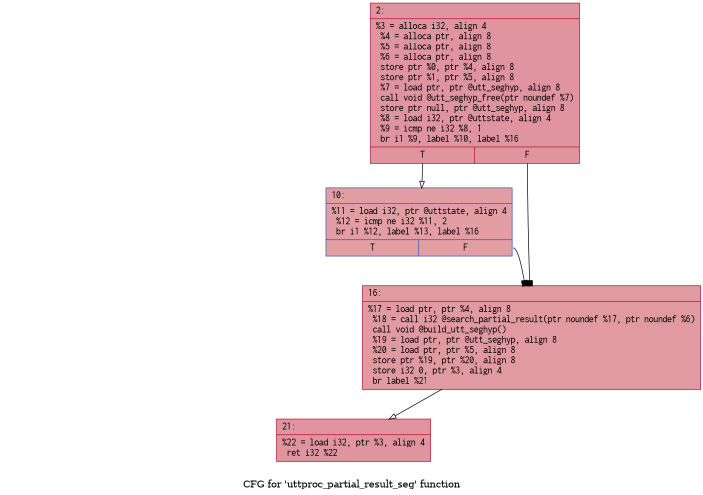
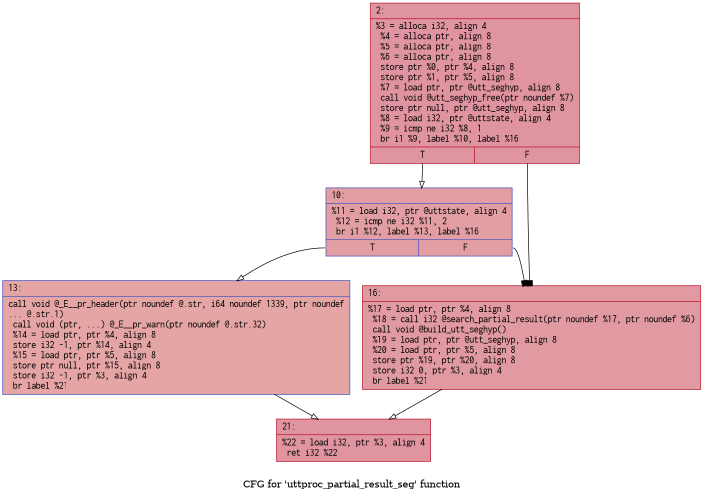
none -> (176, 338)
